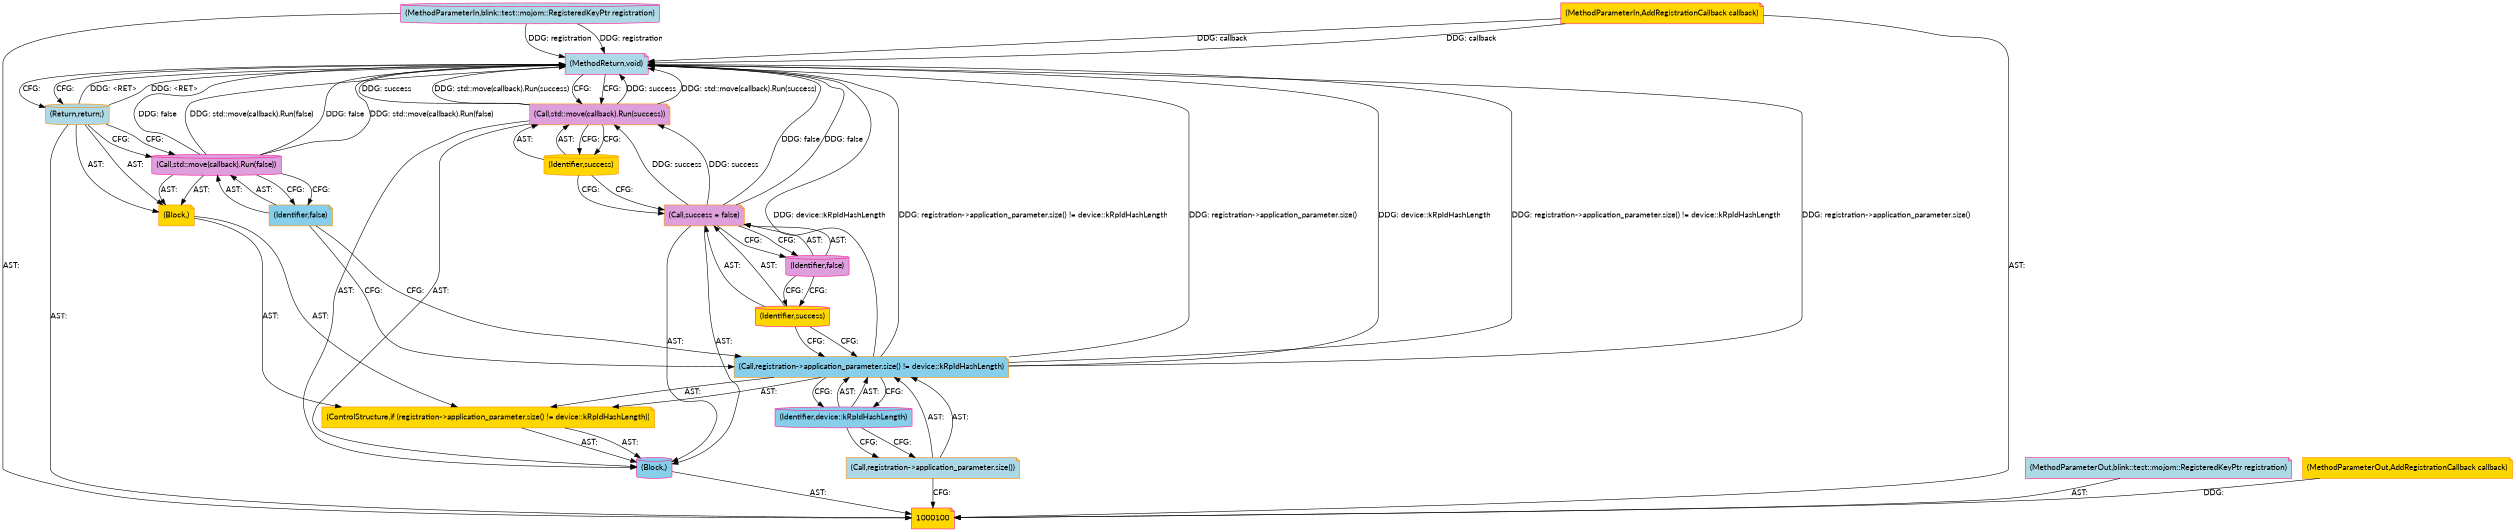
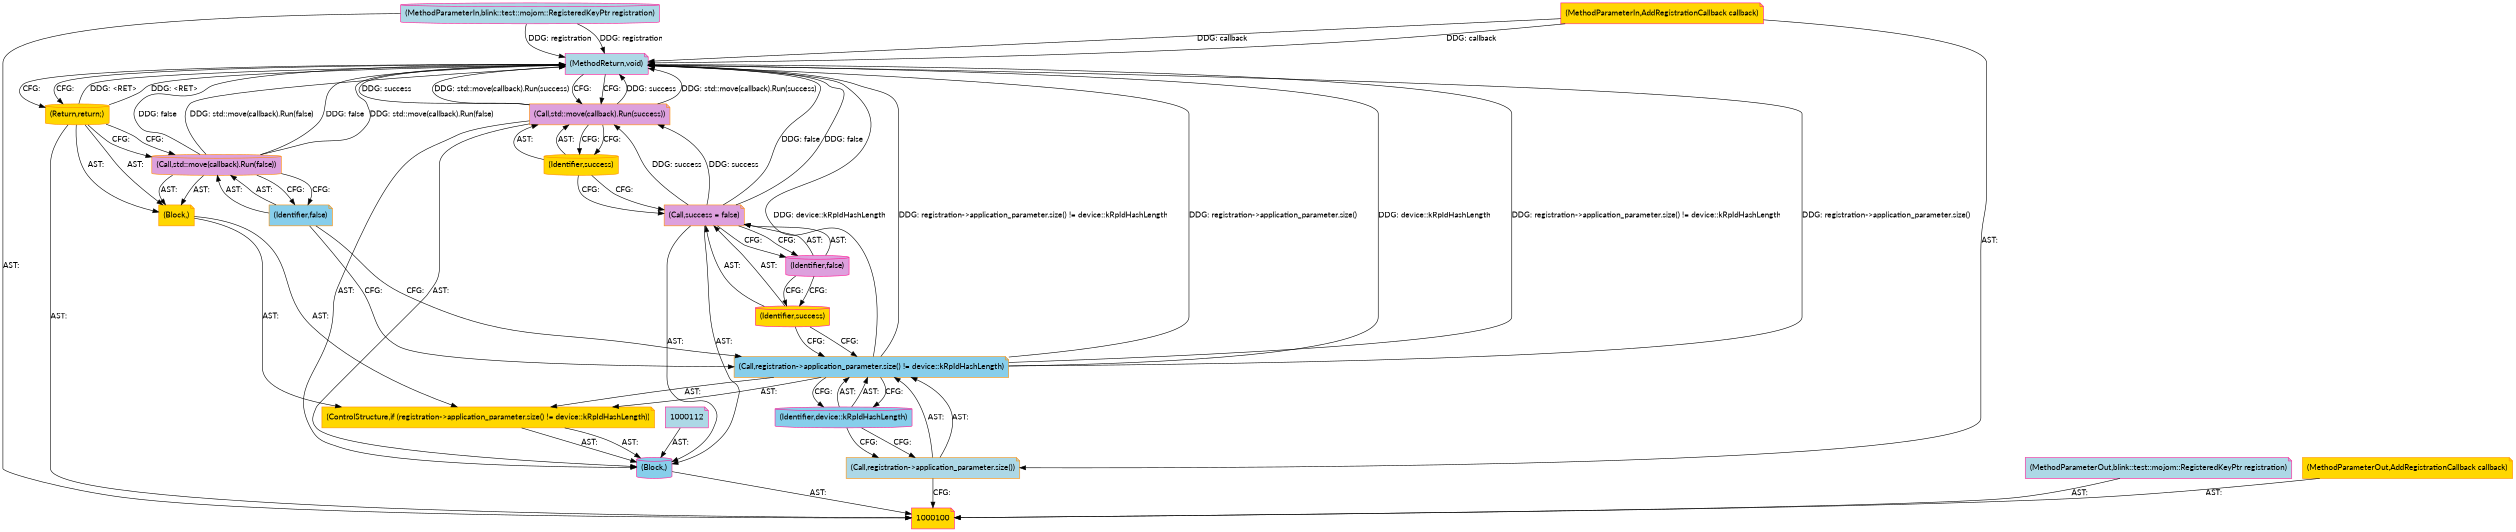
(77, 114) -> (77, 114)
(217, 165) -> (217, 165)
none -> (687, 417)
(1818, 490) -> (1799, 451)
(2215, 493) -> (2215, 493)
